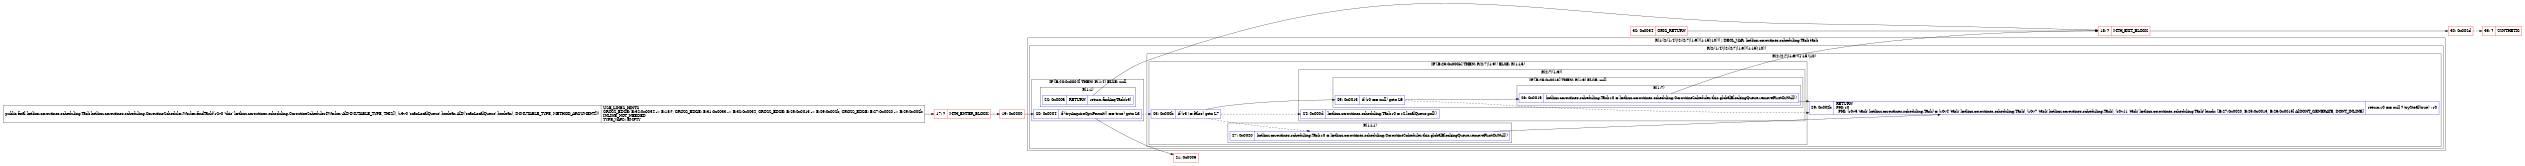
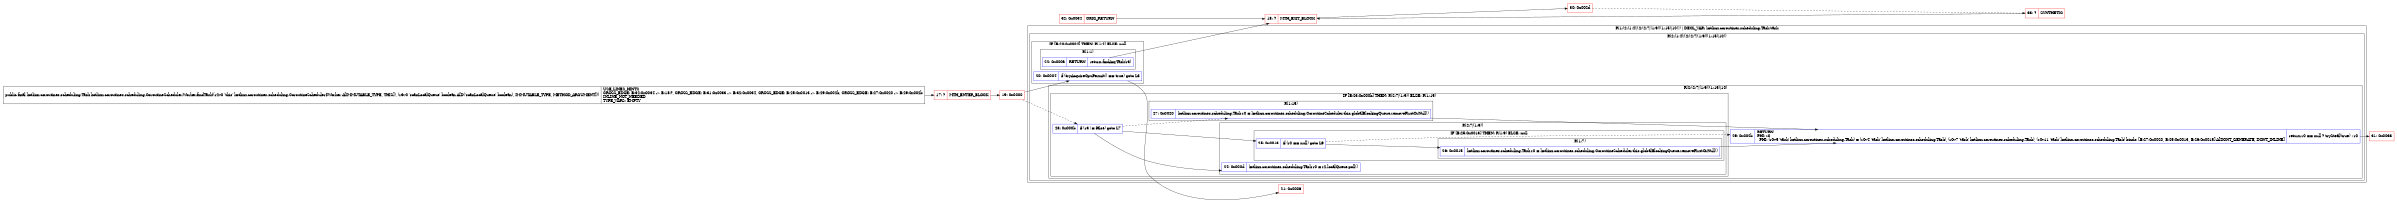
(1880, 42) -> (1672, 16)
(1145, 114) -> (1046, 110)
(1259, 114) -> (1153, 162)
(1370, 126) -> (1291, 104)
none -> (2382, 136)
